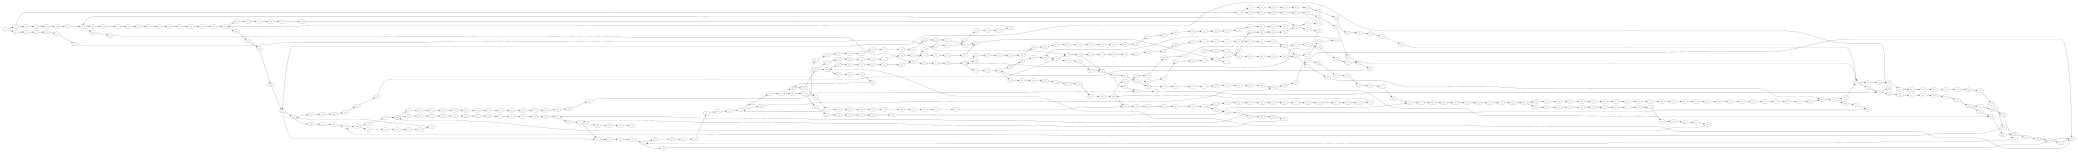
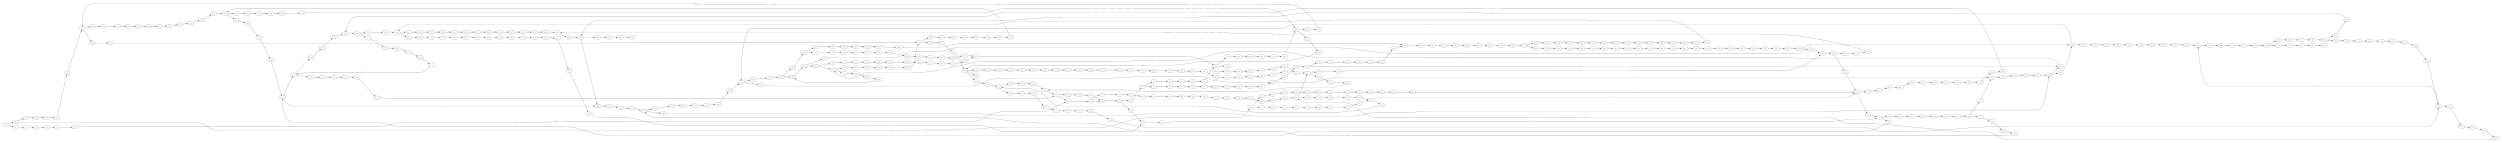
(2066, 141) -> (2068, 60)
